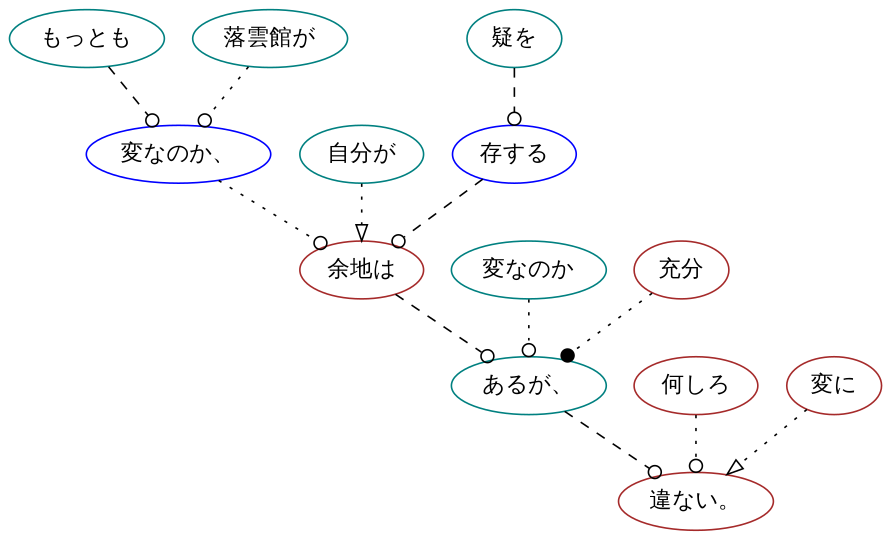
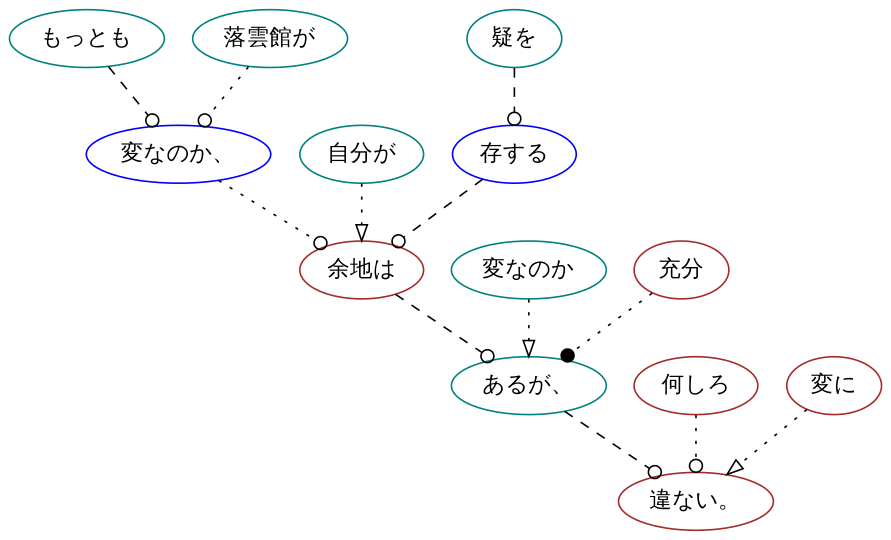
(529, 320) -> (529, 320)
